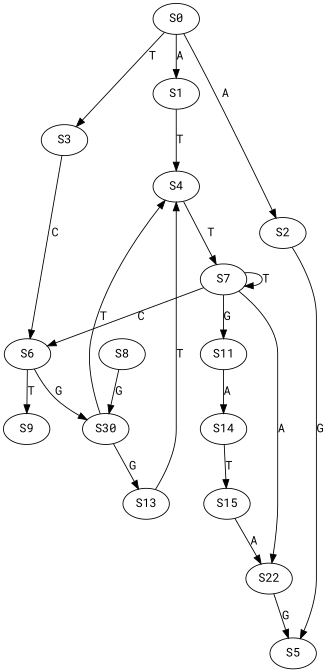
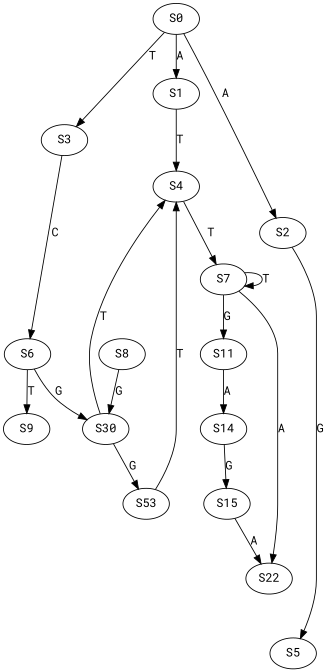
(130, 315) -> none
(229, 466) -> (229, 466)
(146, 504) -> (146, 504)
(280, 612) -> none
